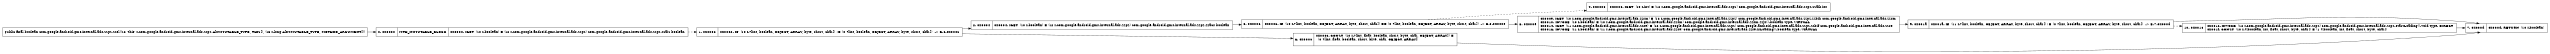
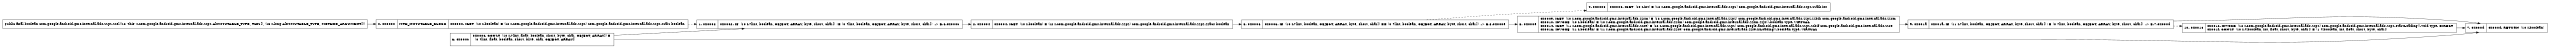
(1127, 36) -> (678, 32)
